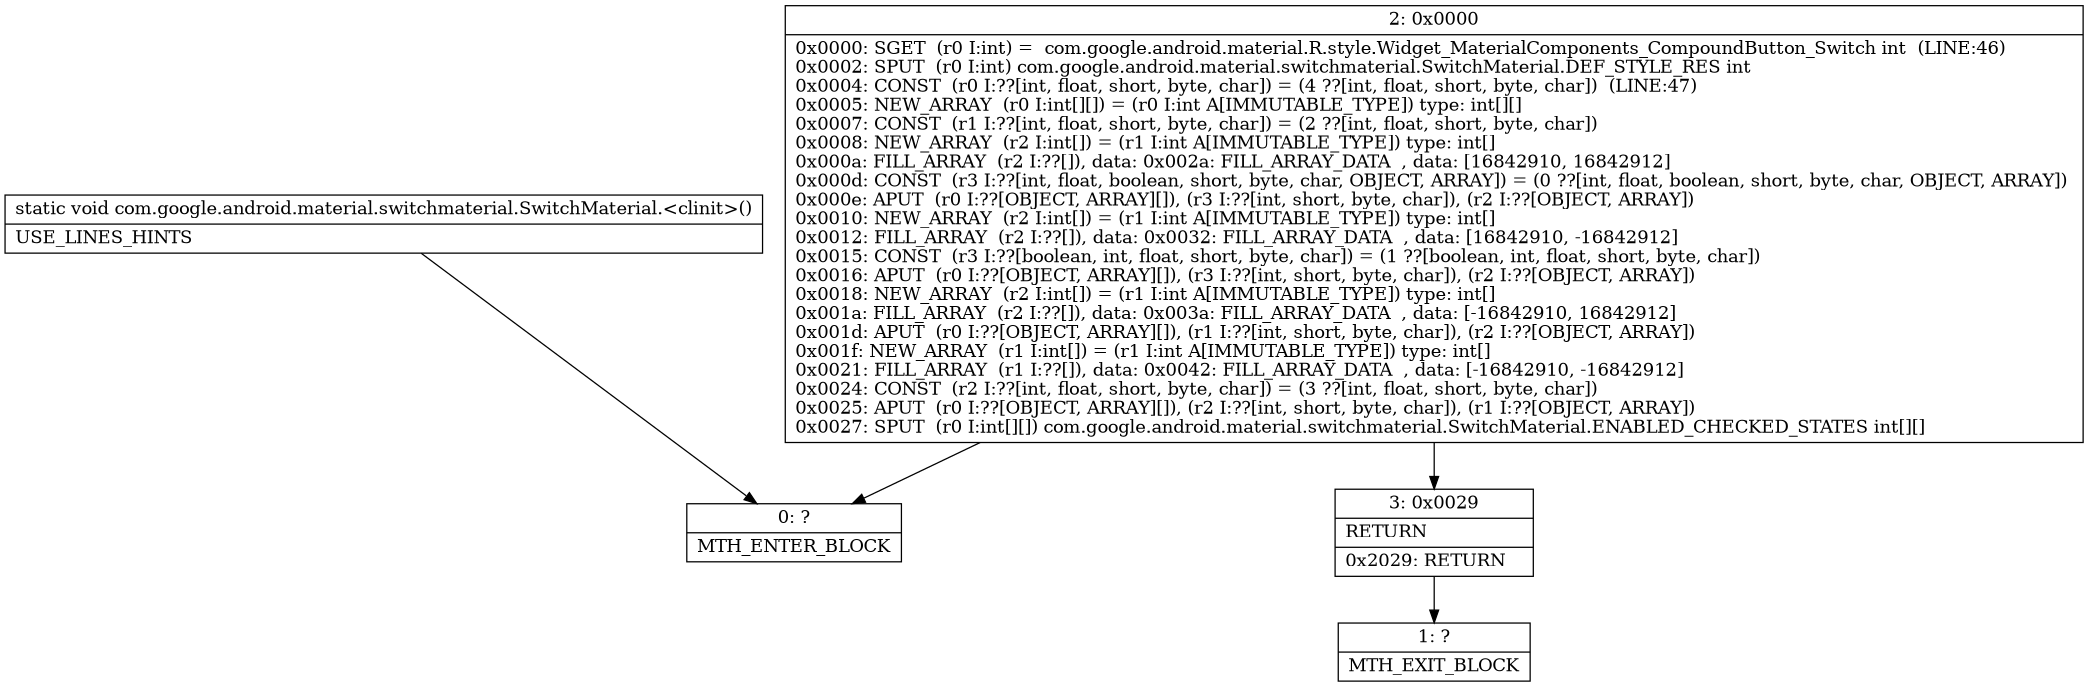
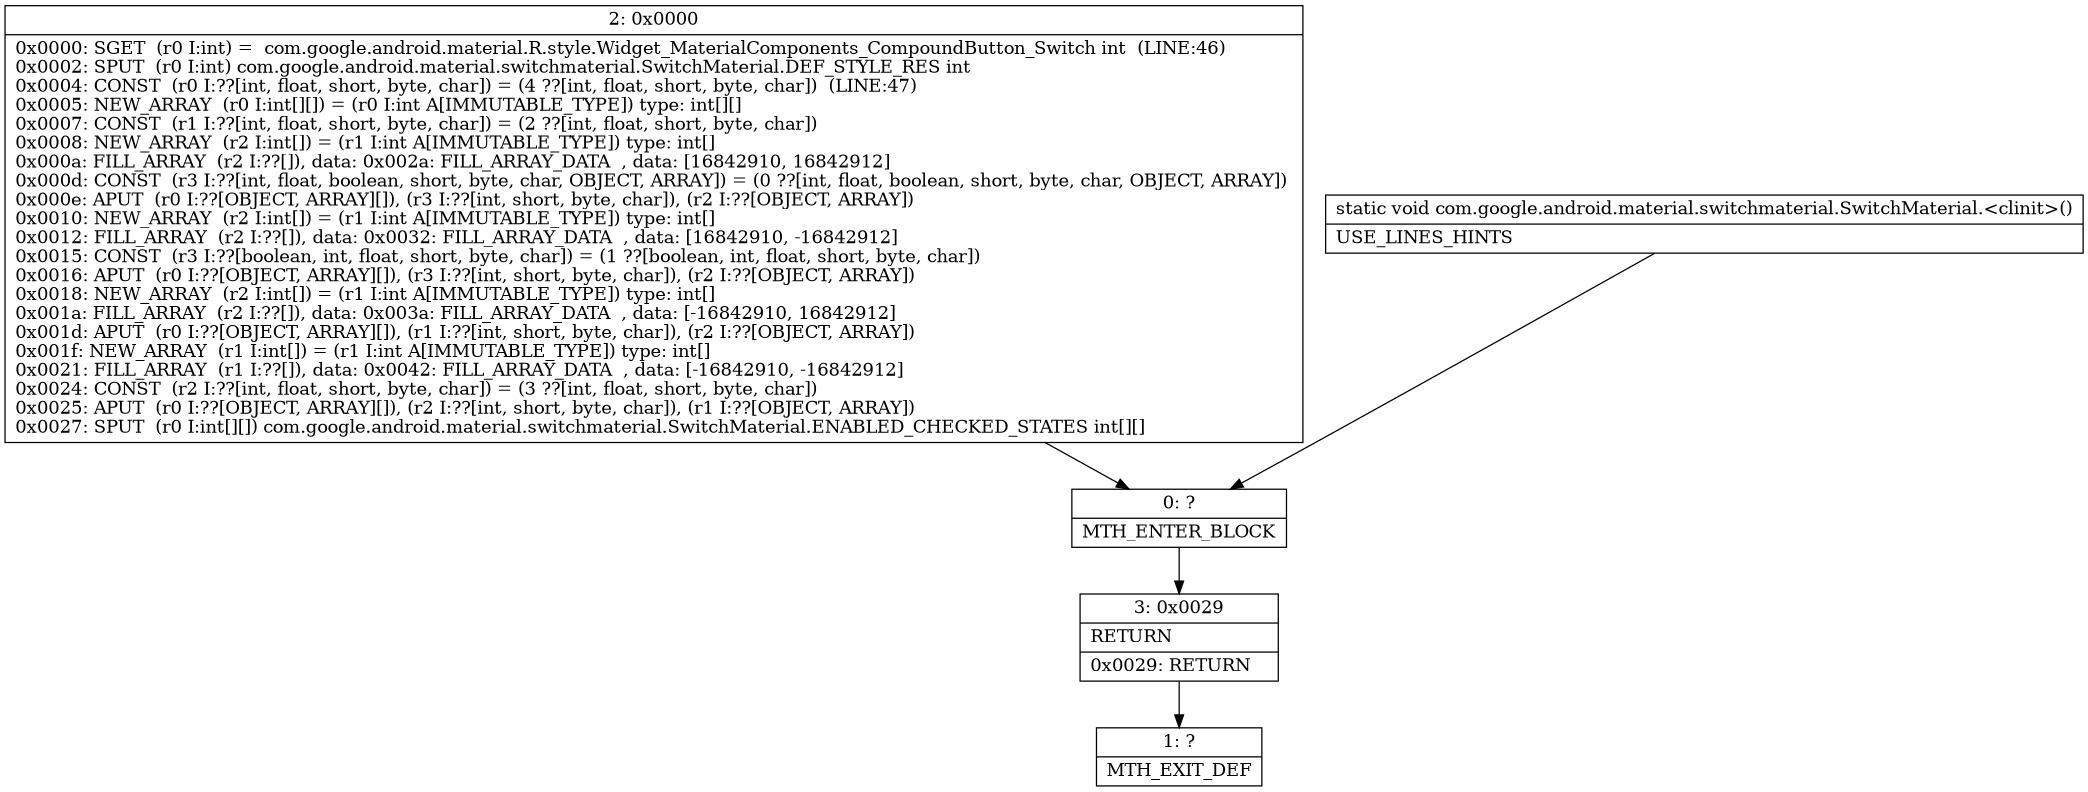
(1434, 459) -> (1179, 564)
(1434, 561) -> (1179, 666)
(1434, 666) -> (1179, 771)
